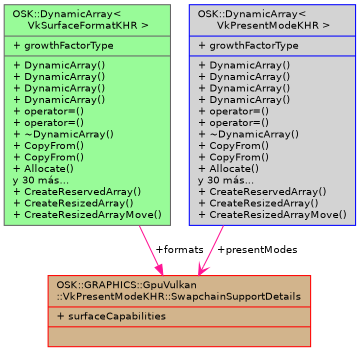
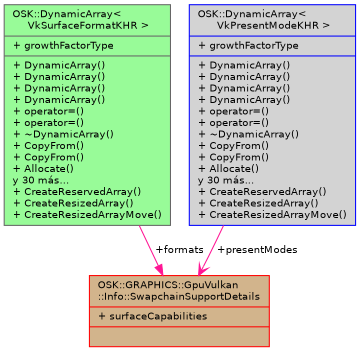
(179, 296) -> (179, 296)
